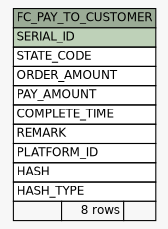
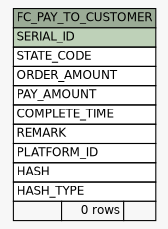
(101, 210) -> (101, 210)
